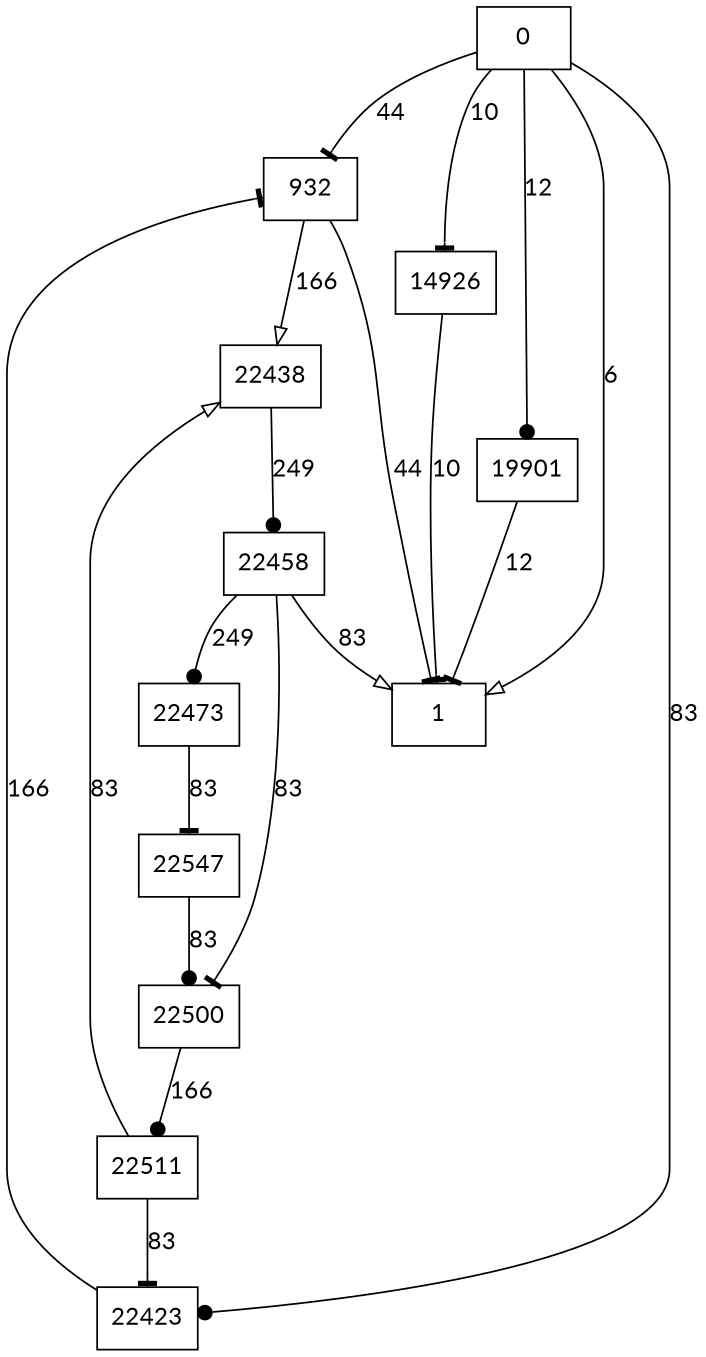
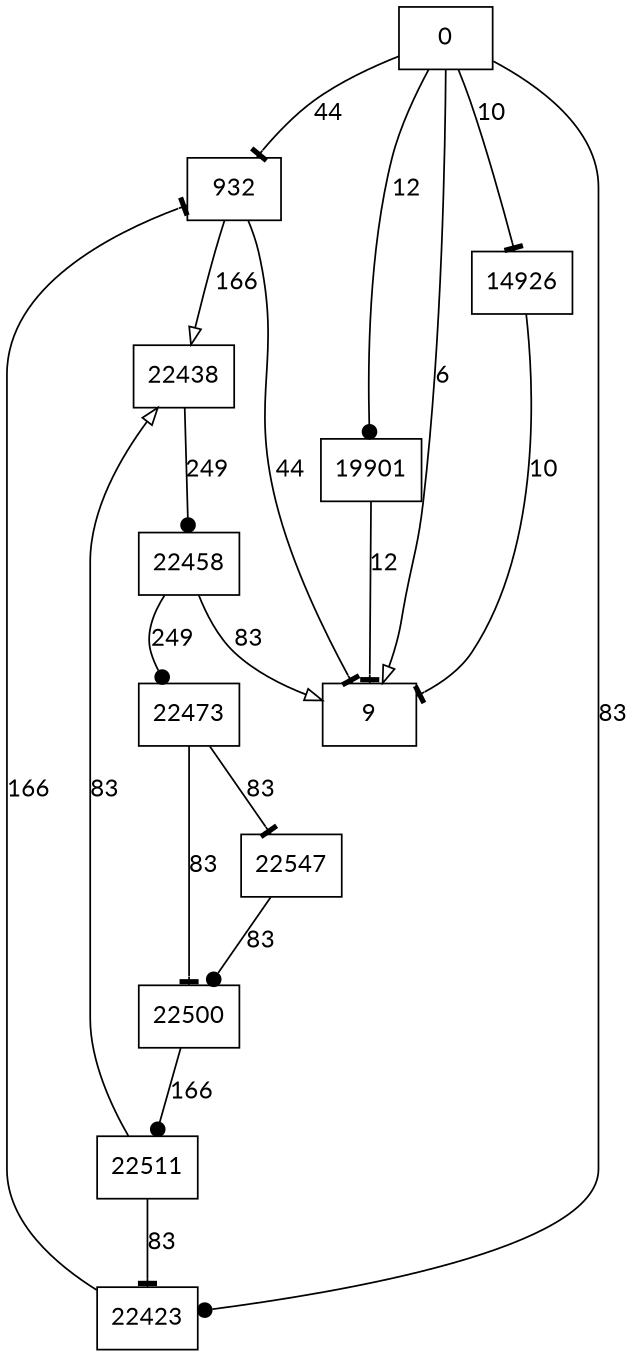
(439, 715) -> (369, 715)
(273, 792) -> (189, 861)
